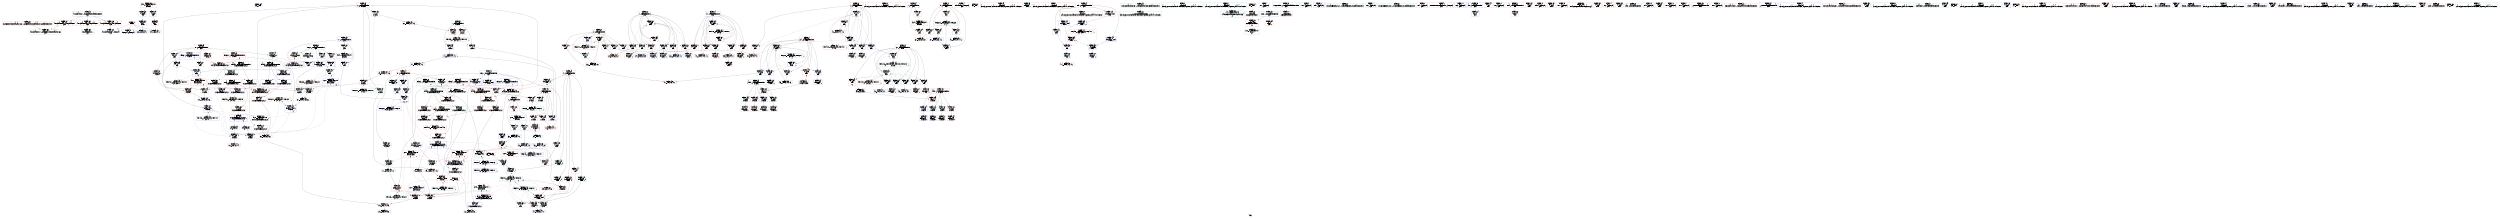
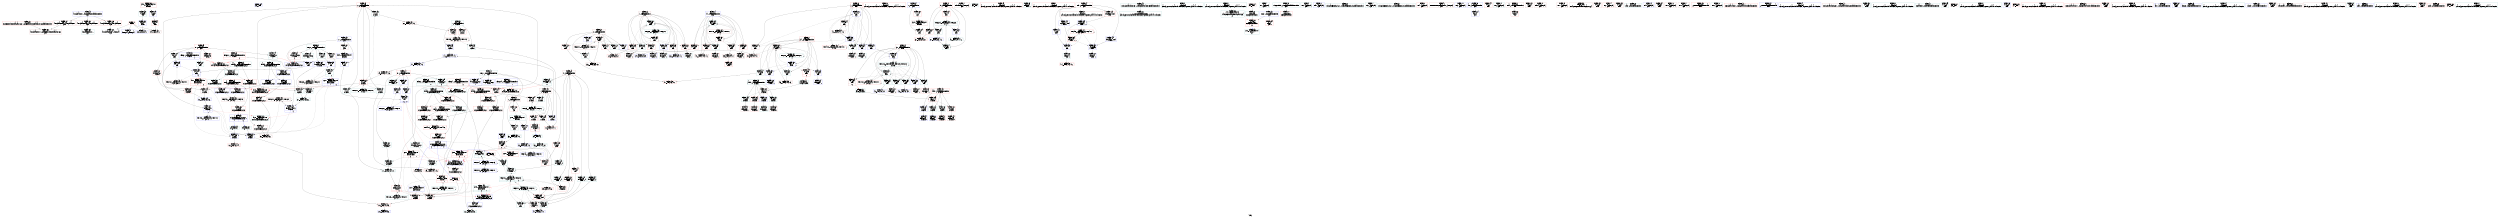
(1551, 5) -> none
none -> (656, 32)
none -> (346, 91)
none -> (592, 179)
